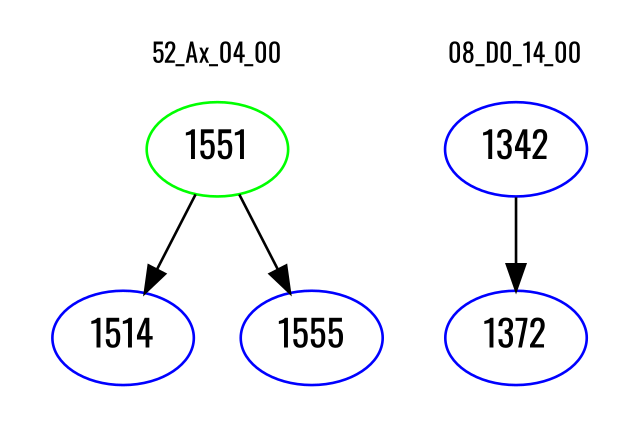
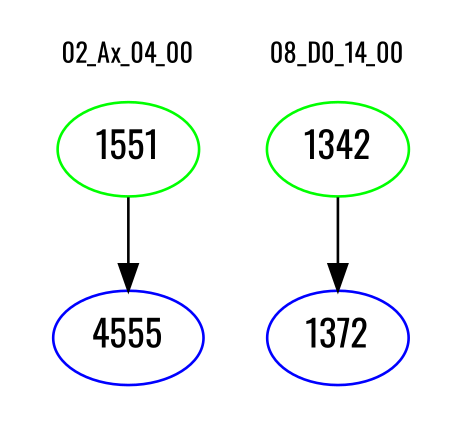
(217, 56) -> (128, 56)
(516, 149) -> (338, 149)
(123, 338) -> none
(312, 338) -> (128, 338)
